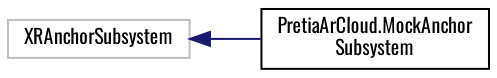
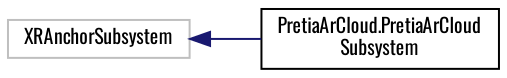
(375, 39) -> (380, 39)
